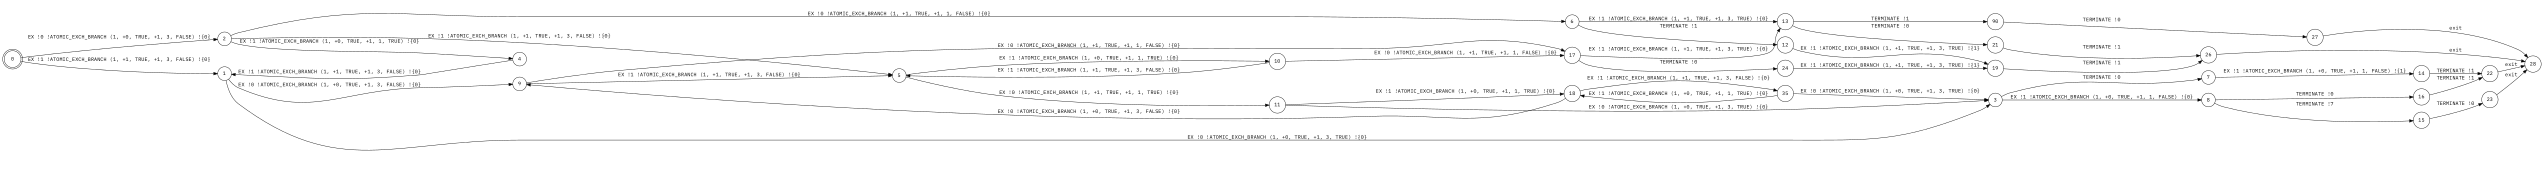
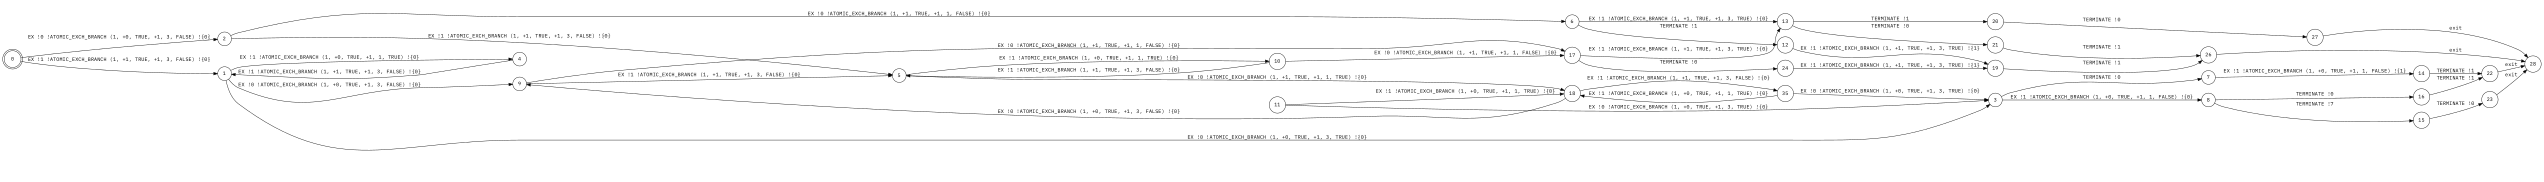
(1995, 22) -> (1995, 22)
(370, 52) -> (369, 61)
(1085, 103) -> (1234, 80)
